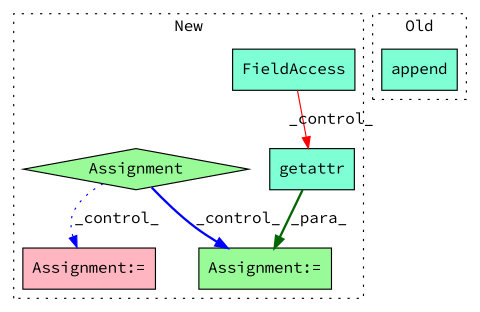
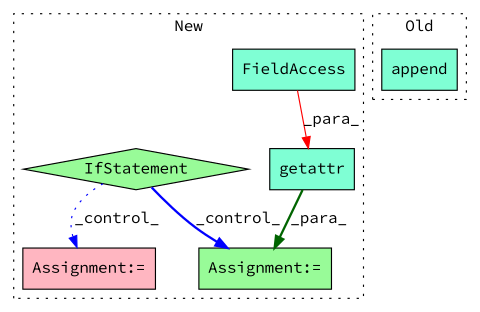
(331, 119) -> (331, 119)
(136, 169) -> (136, 169)
